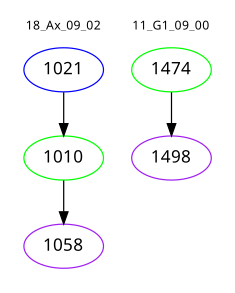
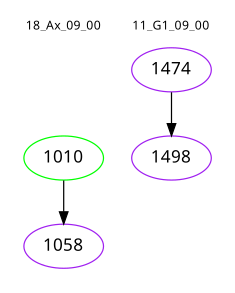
(64, 26) -> (64, 26)
(64, 70) -> none
(172, 70) -> (172, 70)
